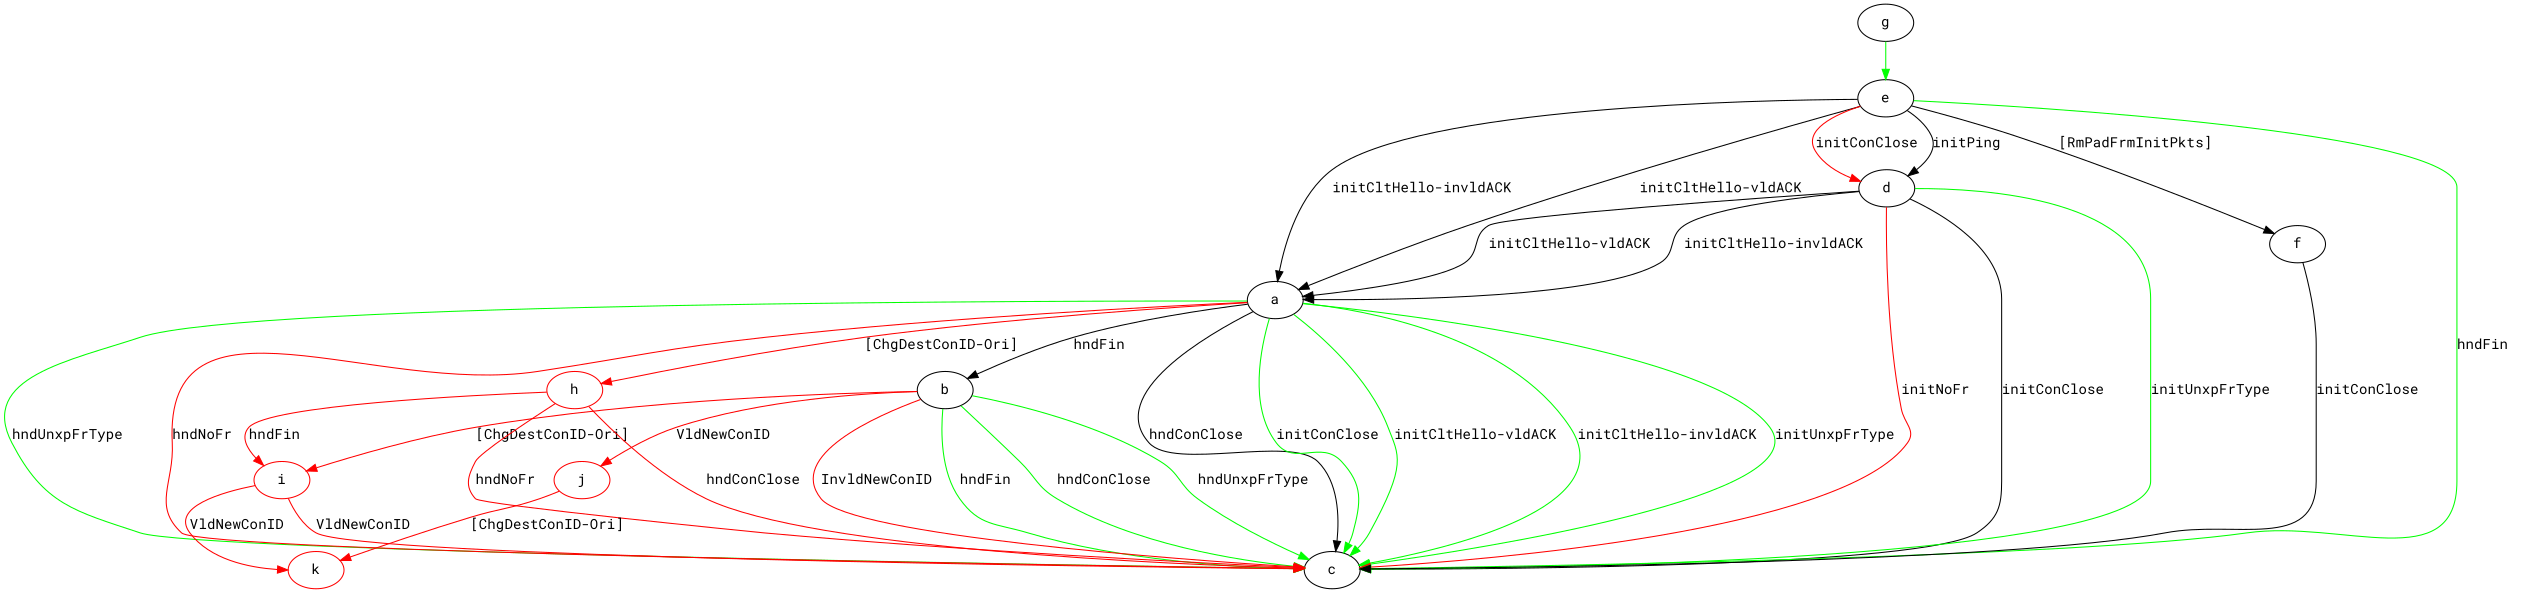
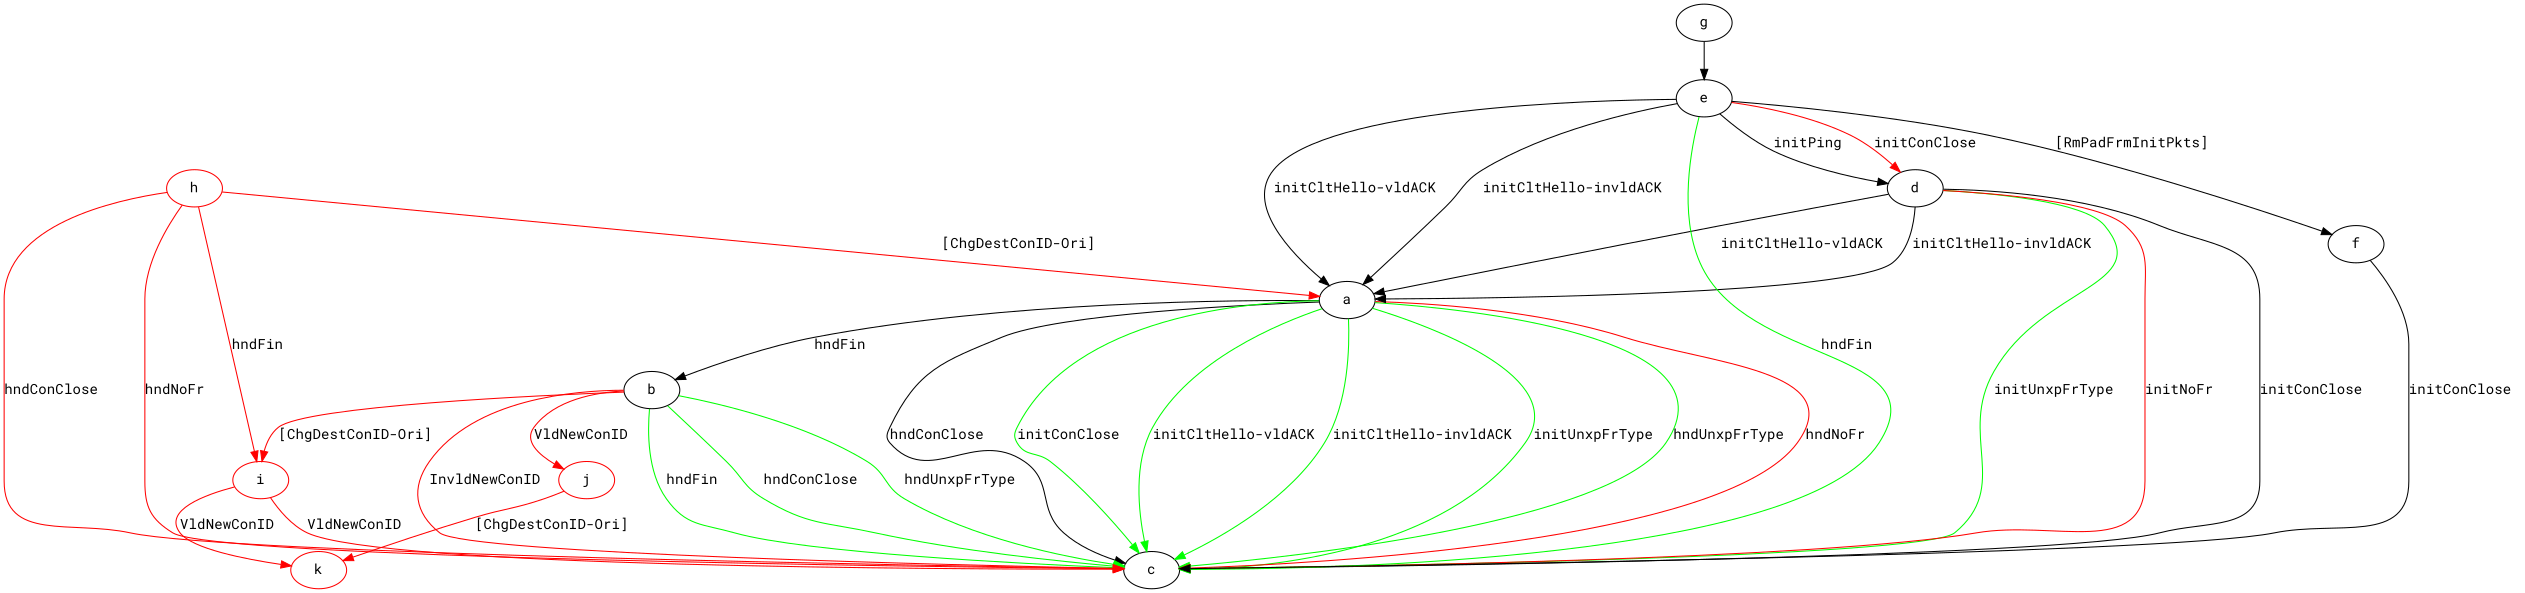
(1886, 55) -> (1704, 55)
(928, 330) -> (766, 244)
